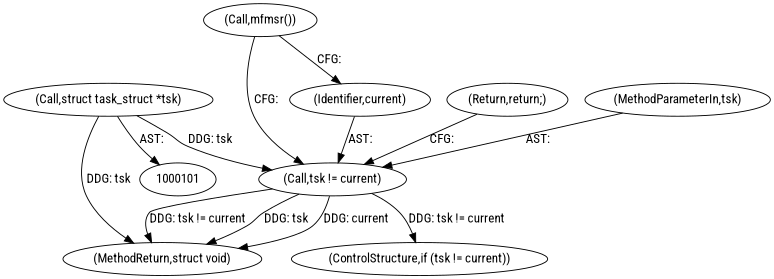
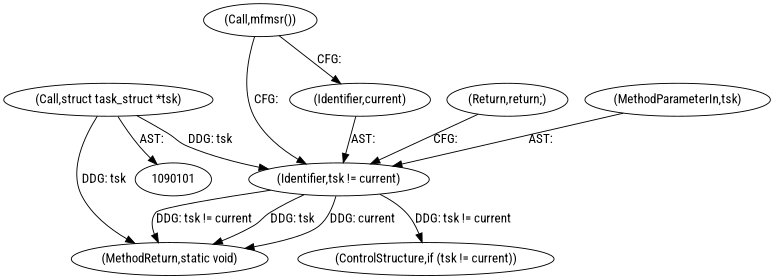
(178, 179) -> (173, 179)
(333, 179) -> (339, 179)
(162, 259) -> (170, 259)
